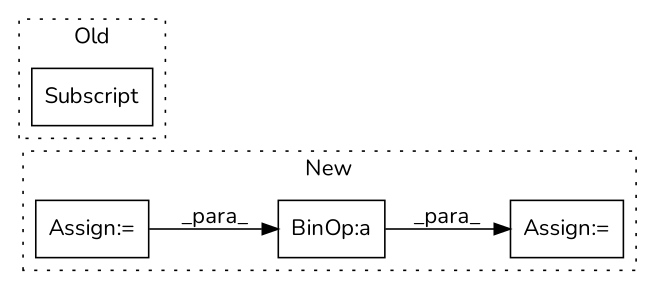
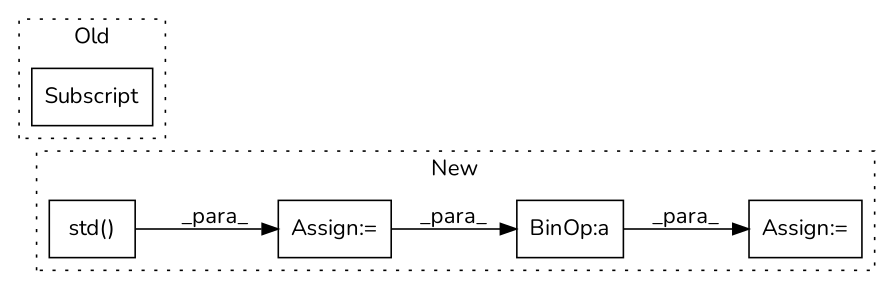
none -> (92, 229)
